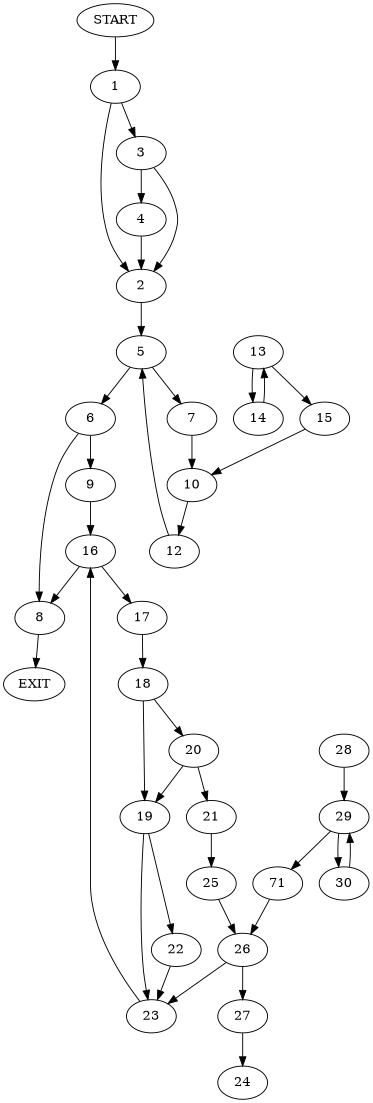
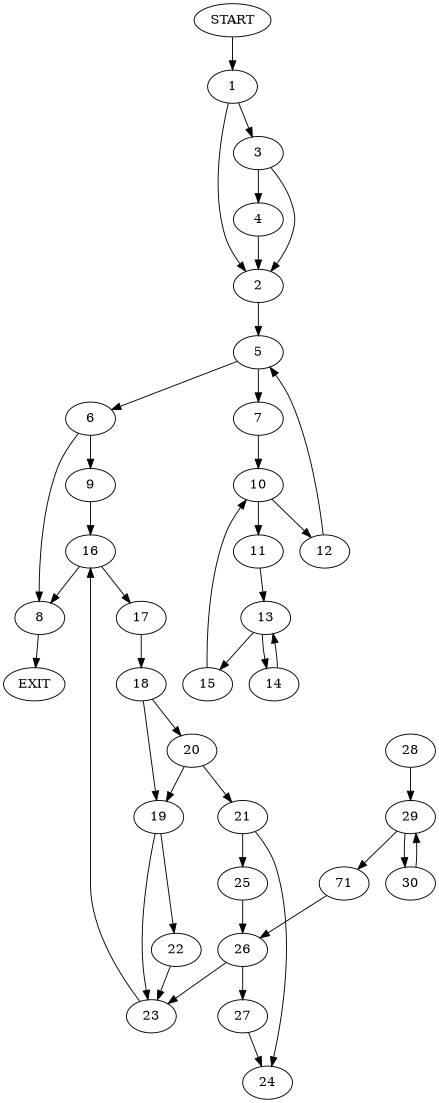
none -> (258, 551)
none -> (286, 942)
